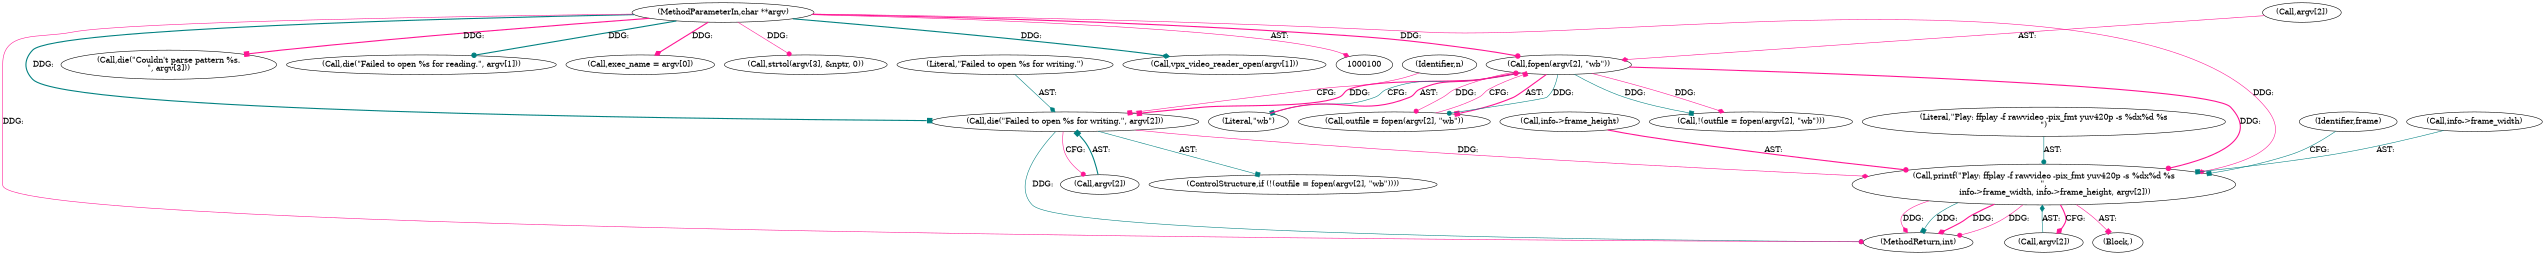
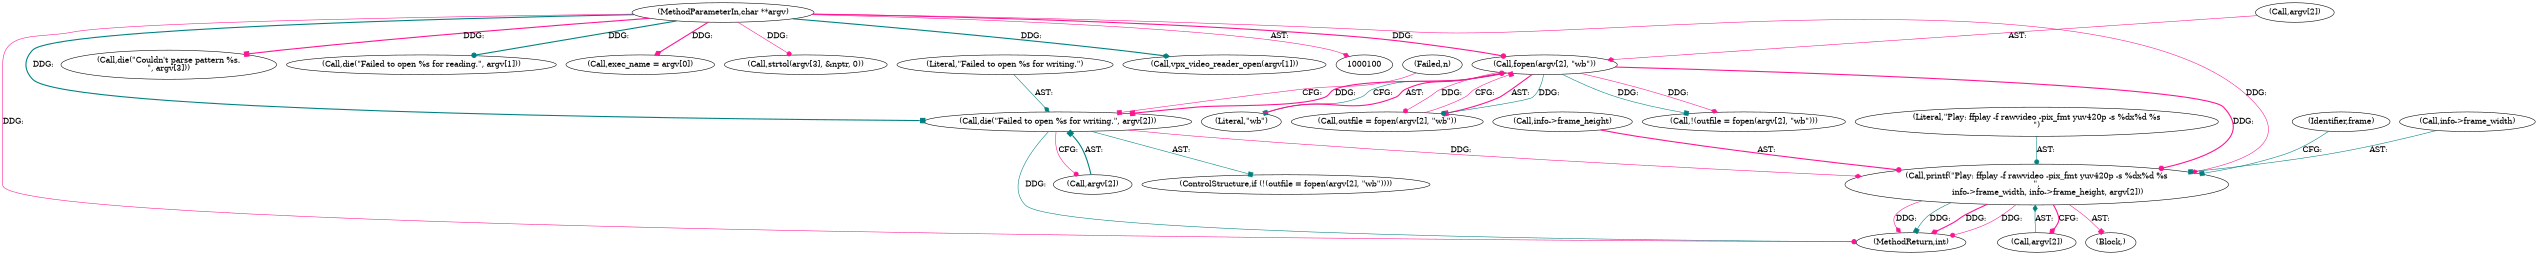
(1440, 65) -> (1432, 65)
